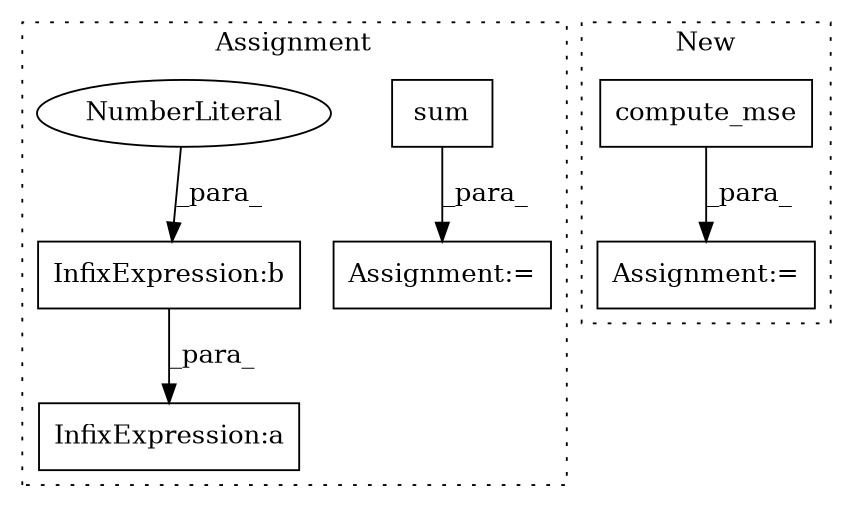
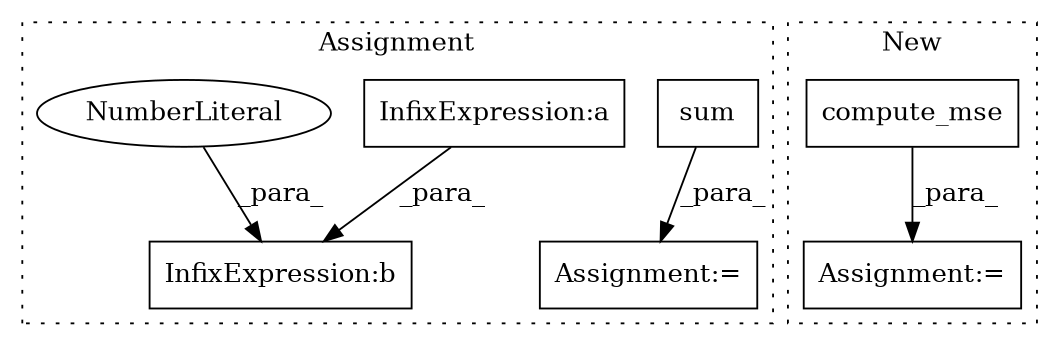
(169, 347) -> (395, 189)
